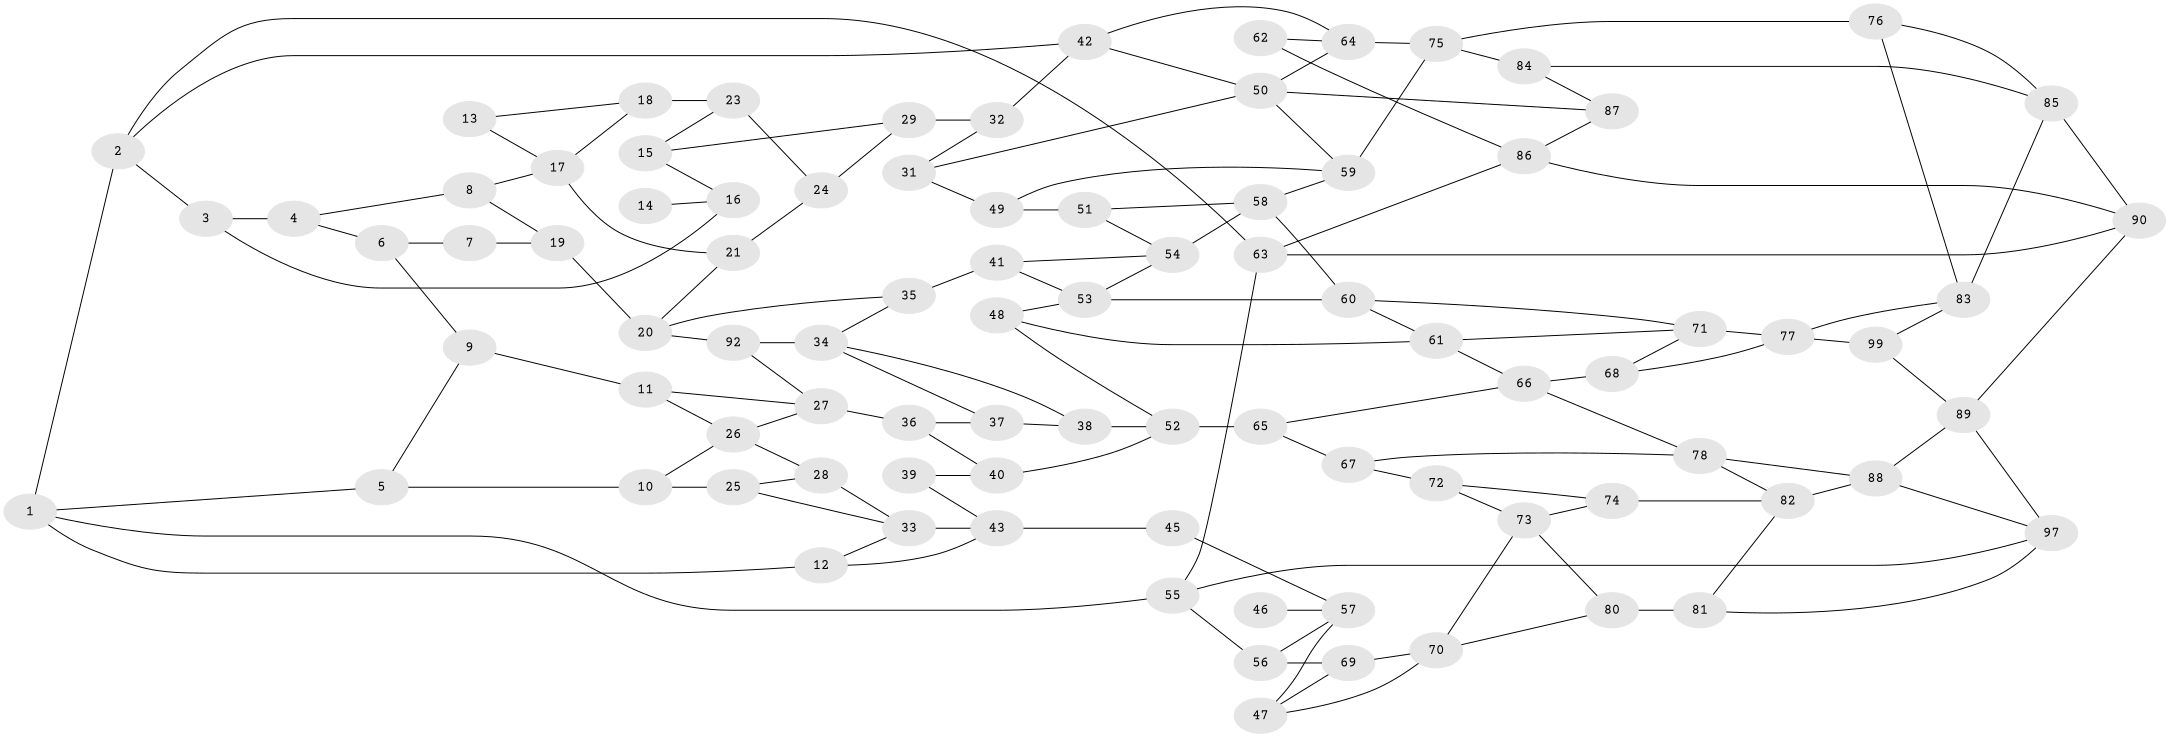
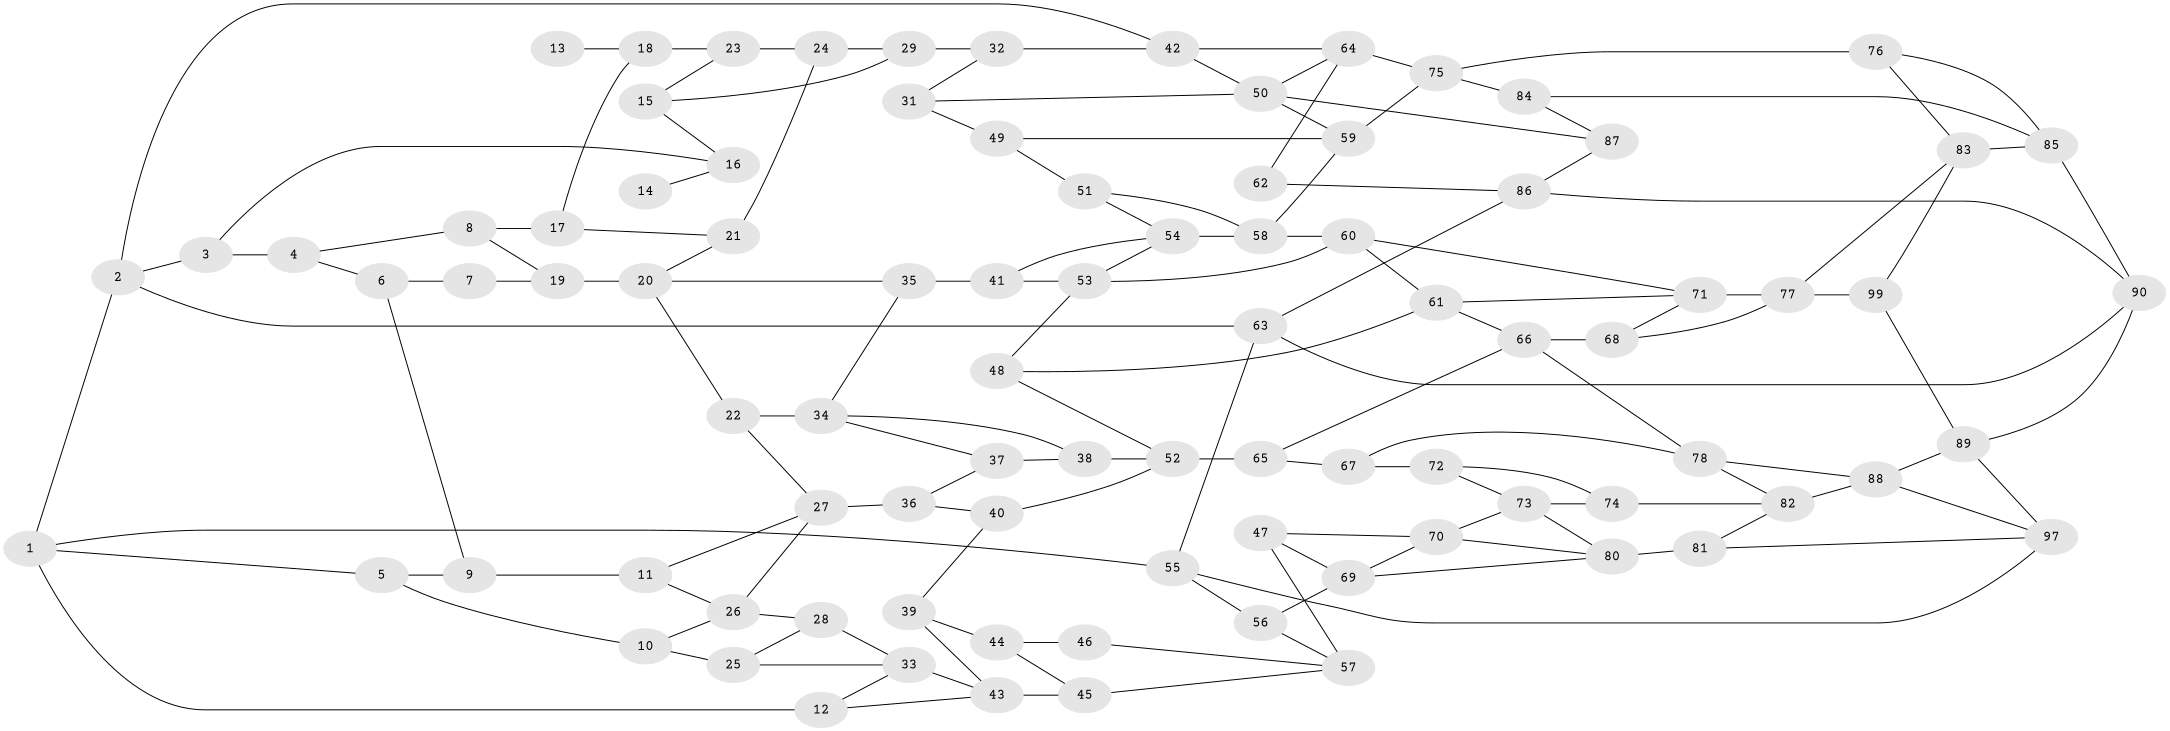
(513, 143) -> none
(733, 343) -> (733, 416)
none -> (1480, 567)
none -> (997, 642)
